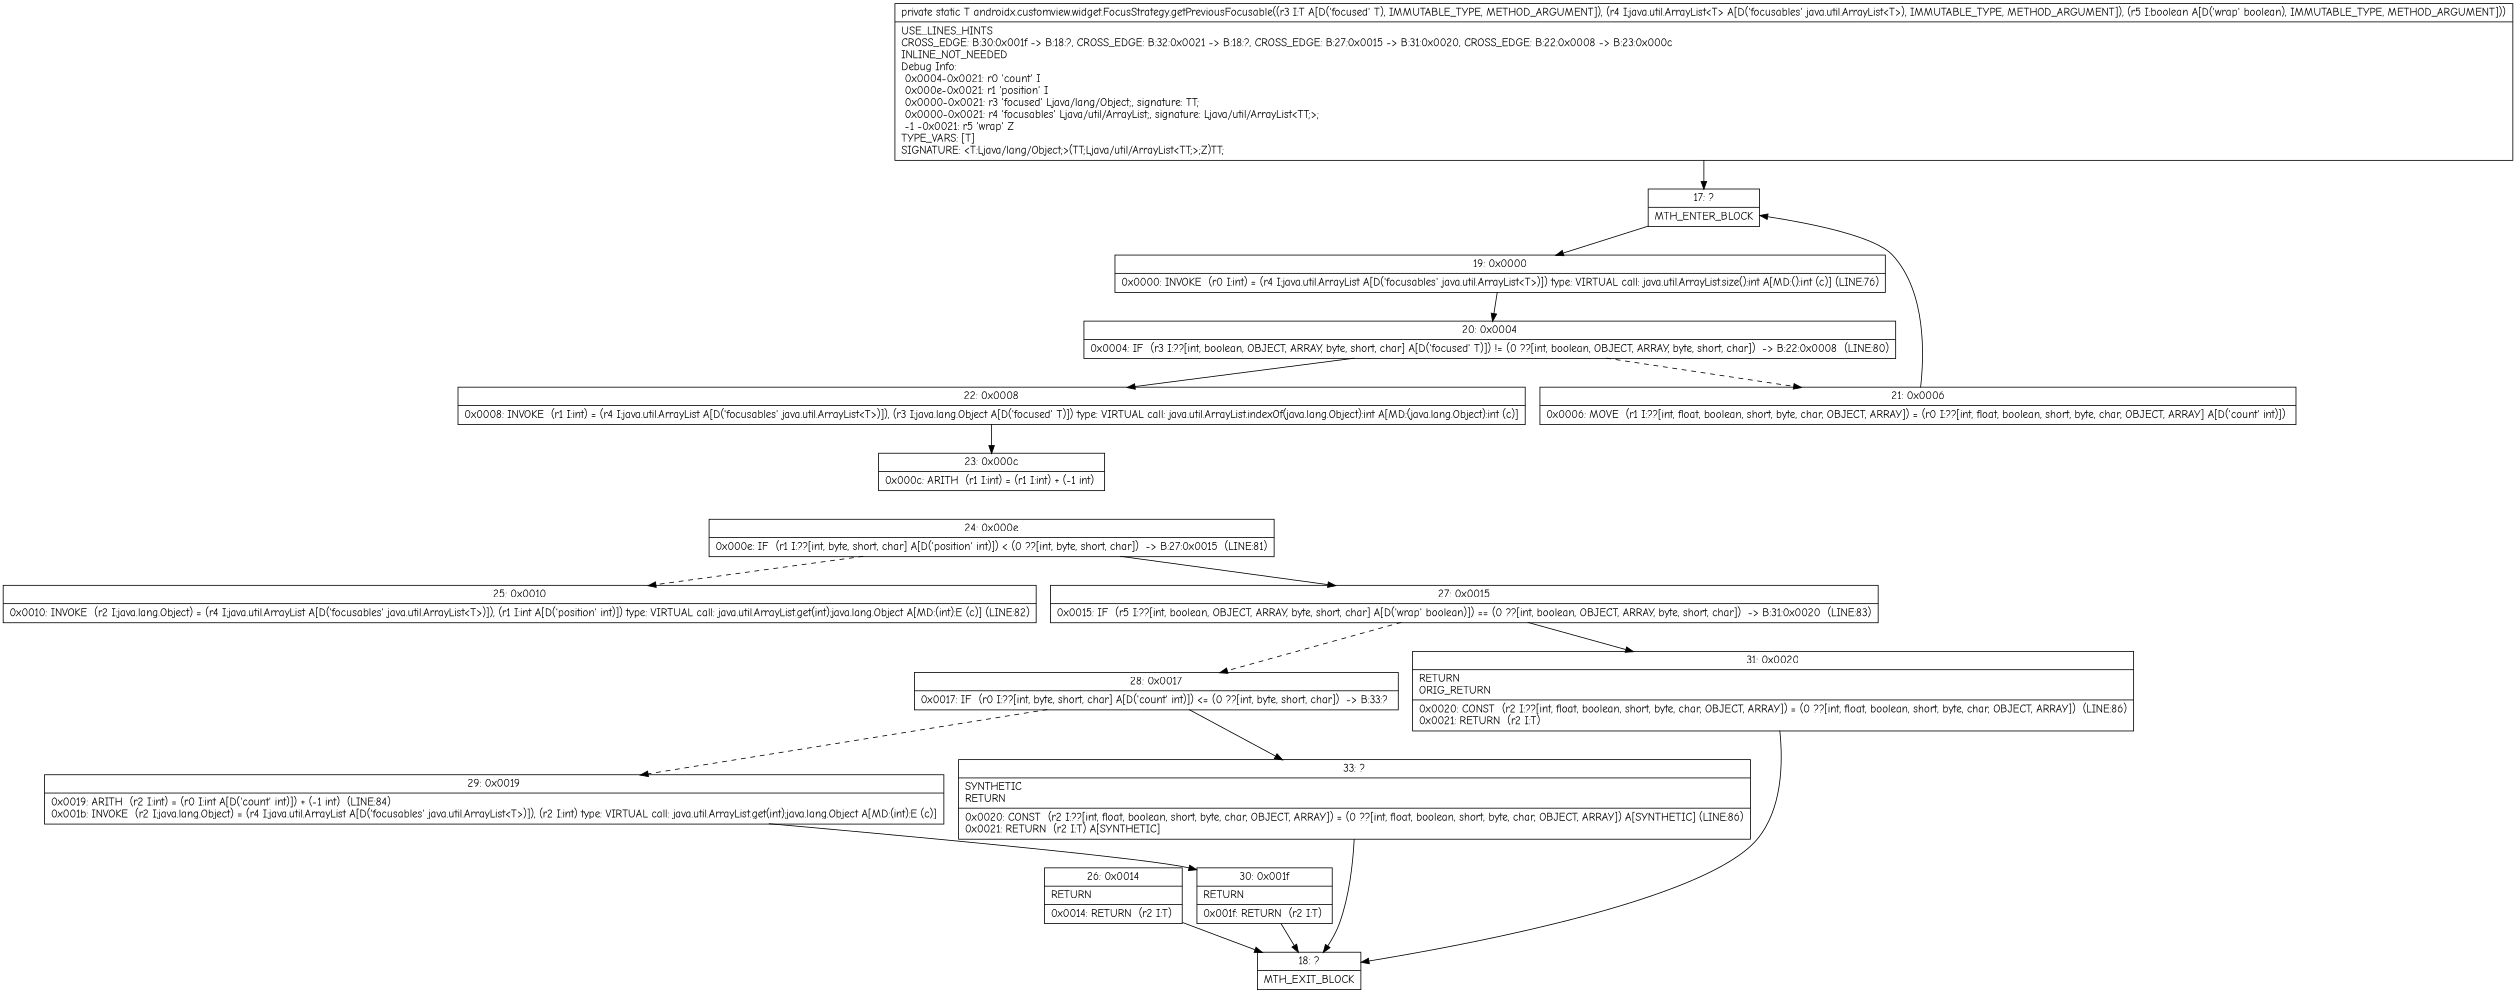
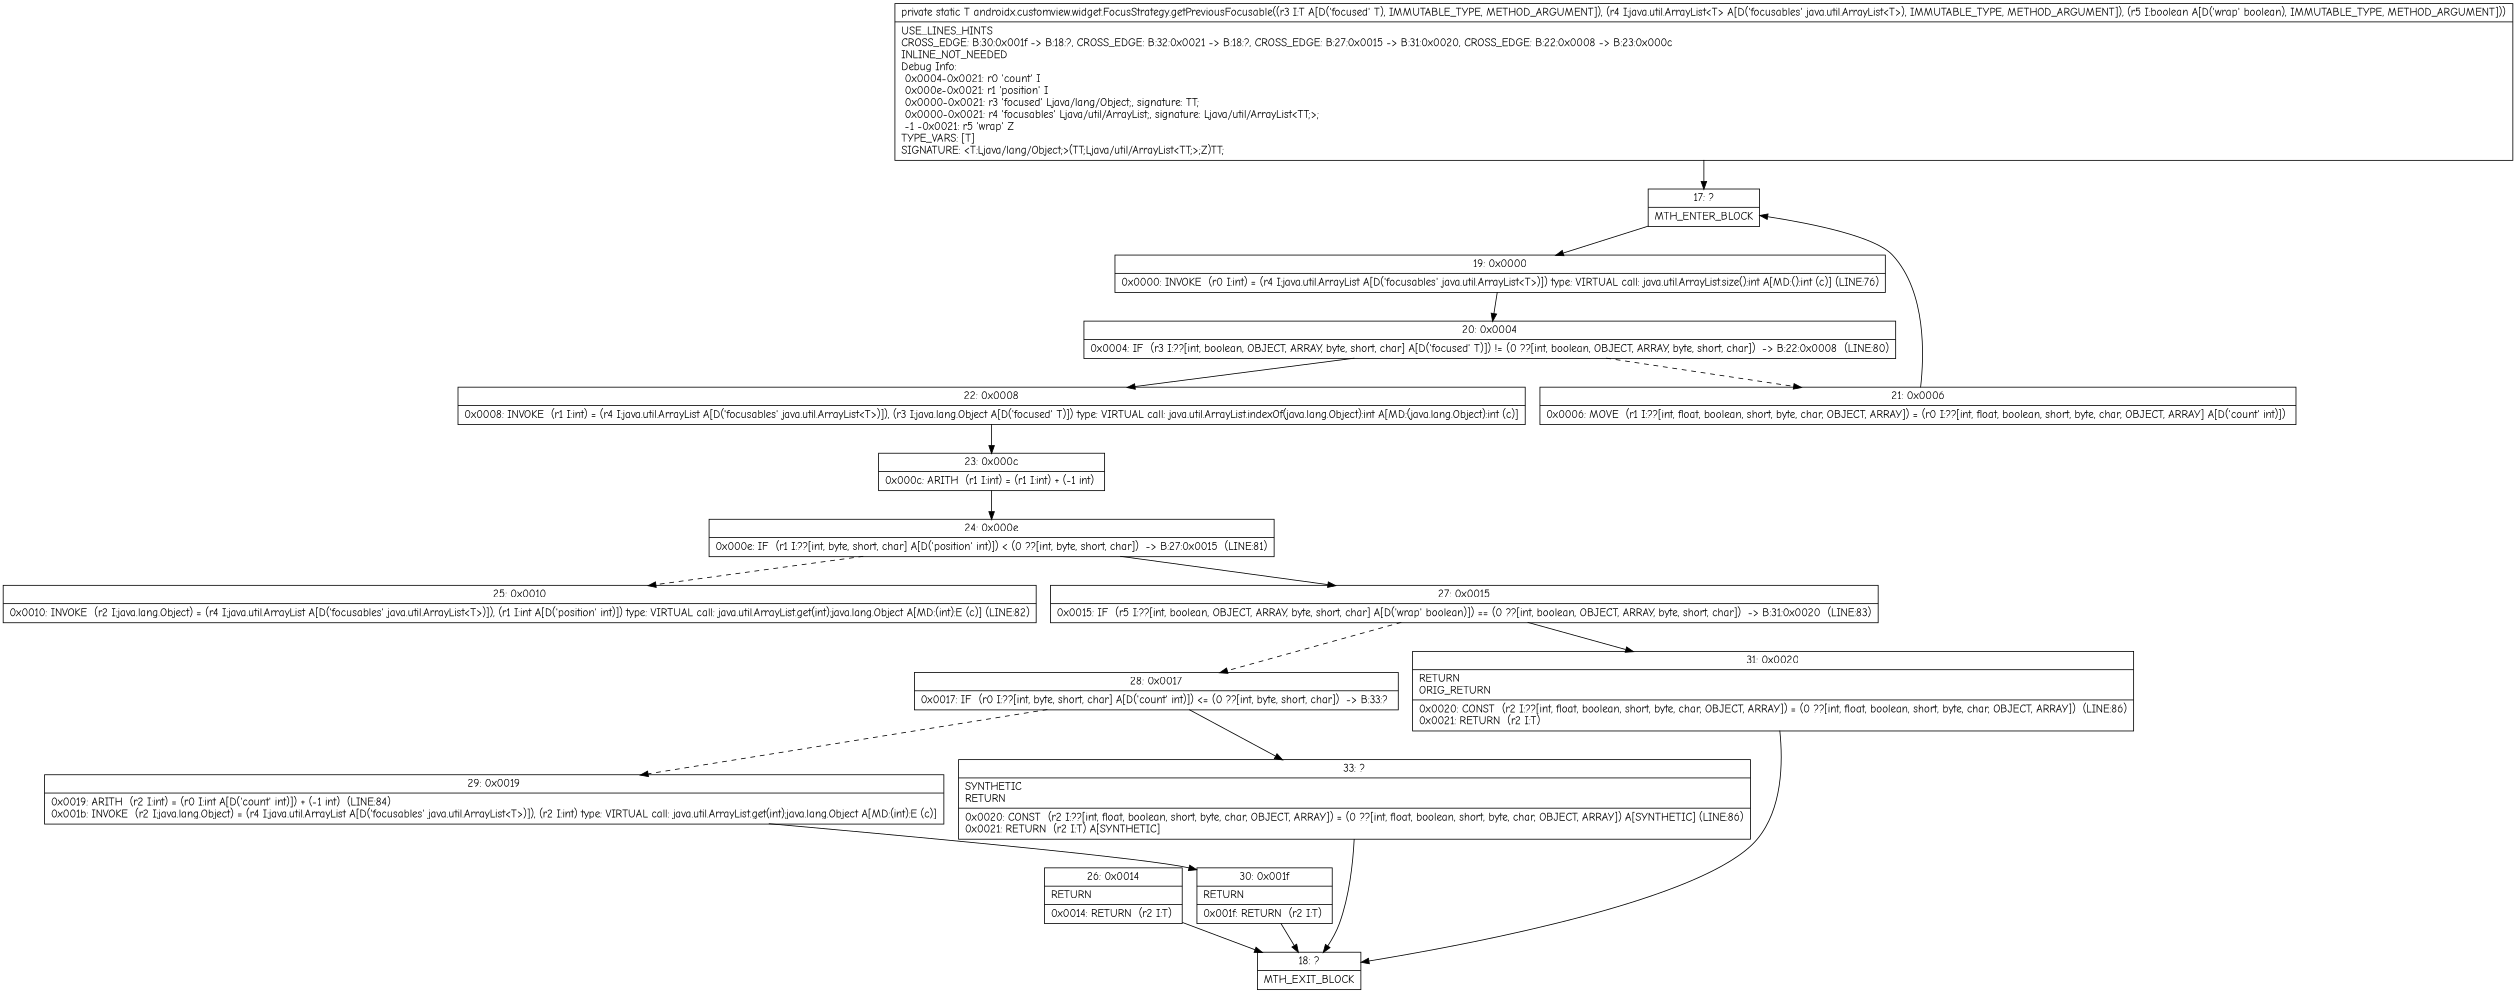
none -> (992, 501)
